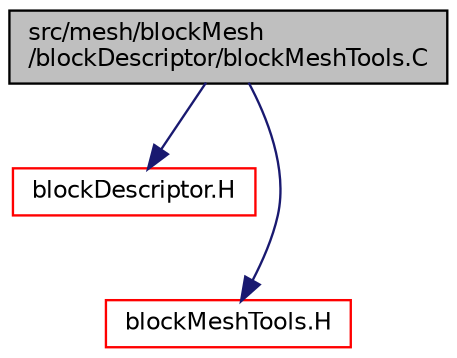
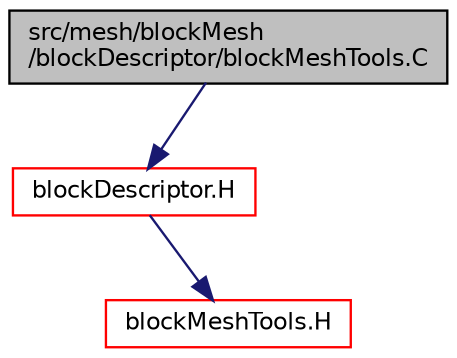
(280, 181) -> (174, 248)
